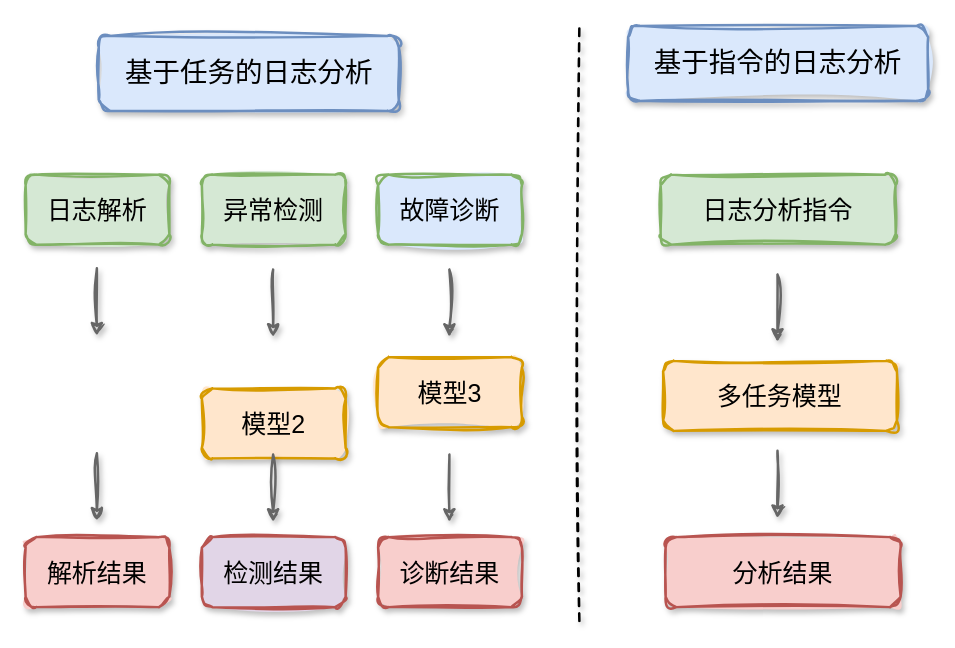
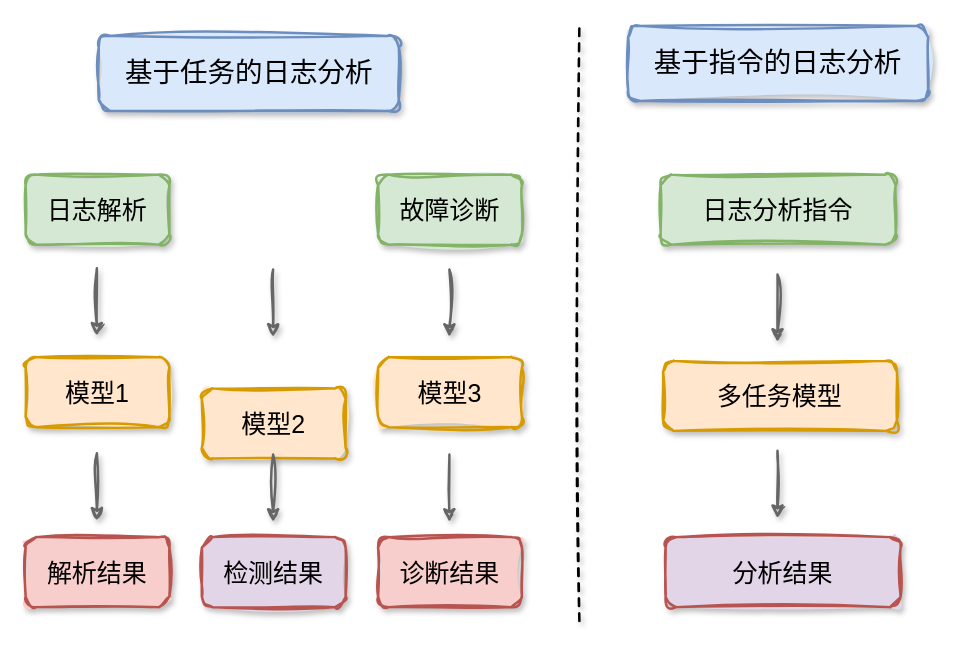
(274, 209) -> none
(450, 209) -> (450, 209)
none -> (98, 392)
(783, 572) -> (783, 572)
